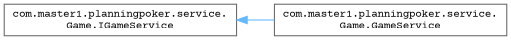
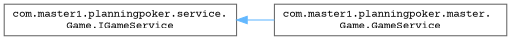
(391, 20) -> (391, 20)
